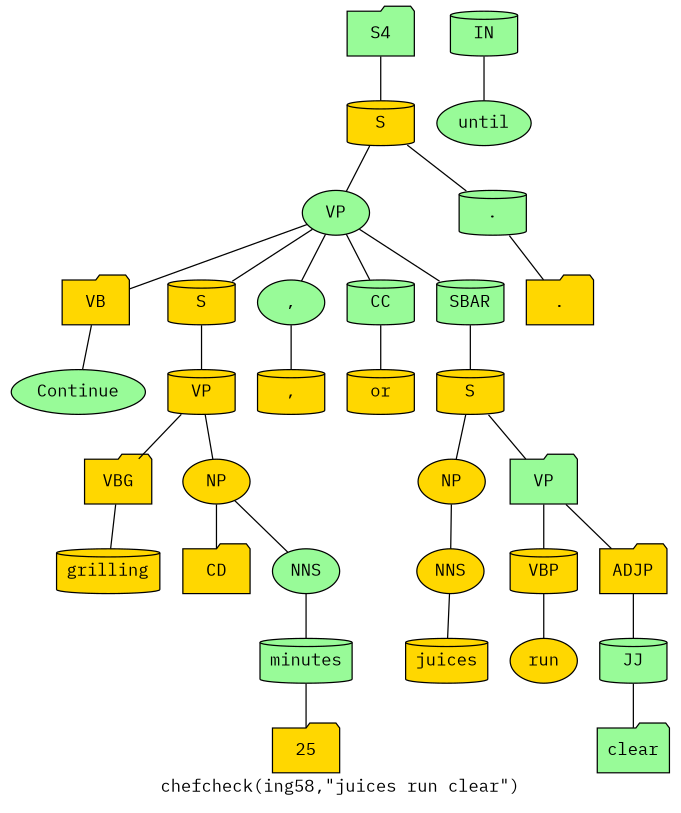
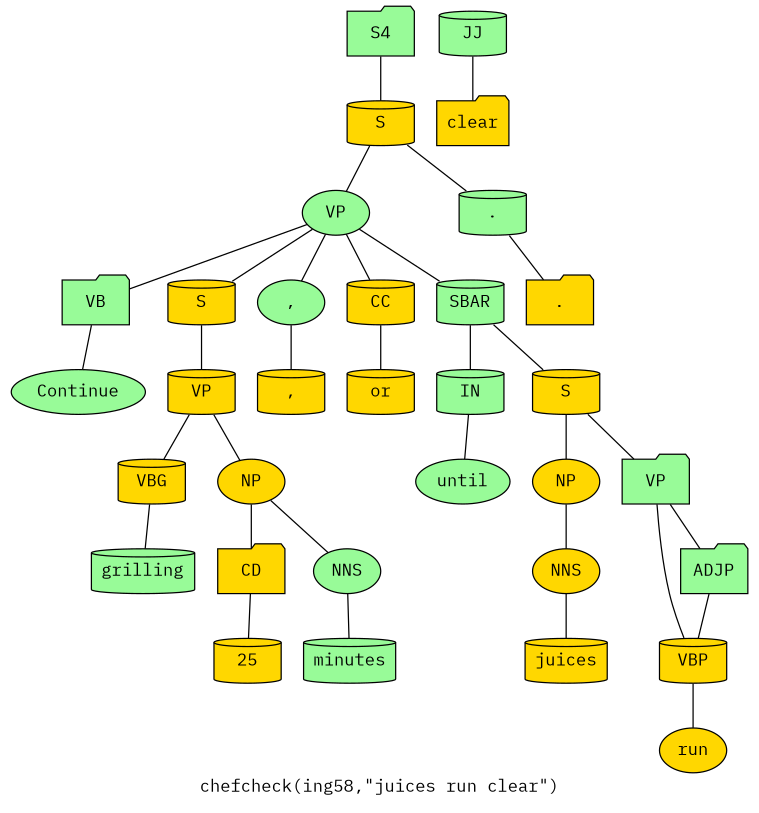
(96, 302) -> (96, 302)
(381, 302) -> (381, 302)
none -> (470, 347)
(118, 482) -> (152, 482)
(108, 571) -> (143, 571)
(633, 571) -> (714, 571)
(633, 616) -> (704, 616)
(306, 706) -> (249, 616)
(306, 750) -> (248, 661)
(633, 750) -> (473, 123)
